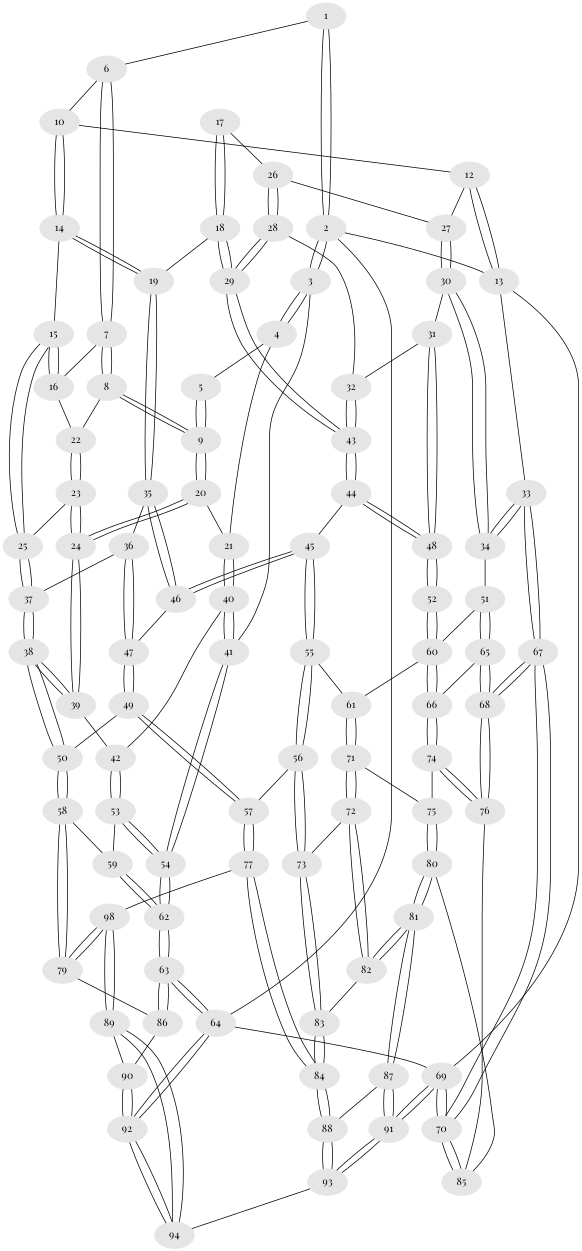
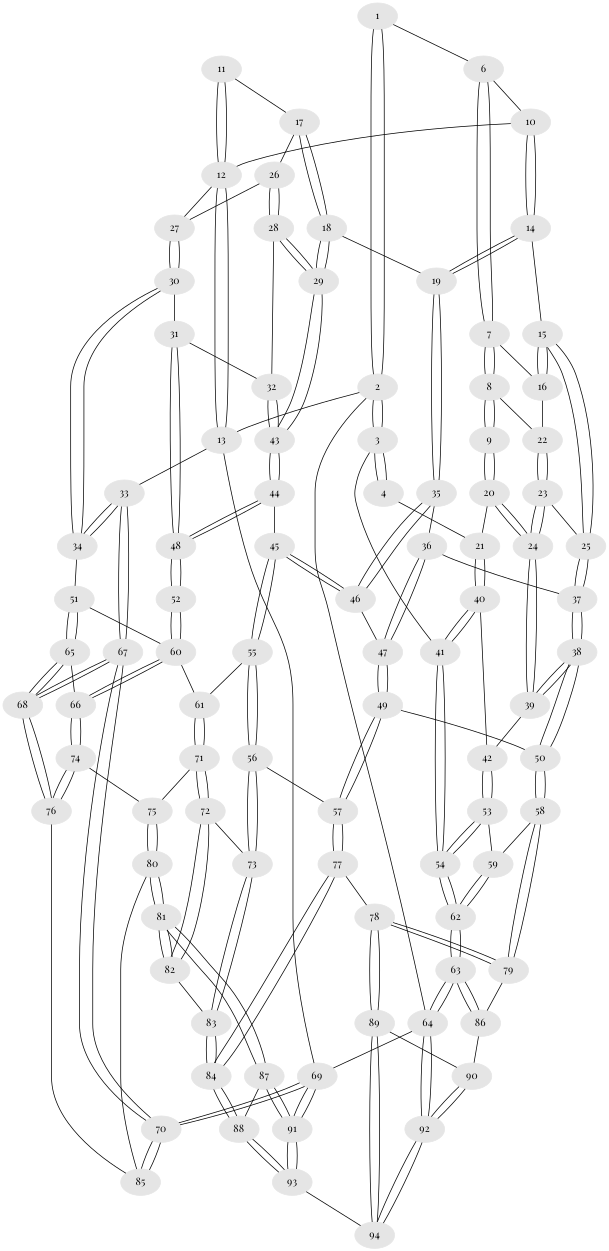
none -> (222, 69)
(201, 387) -> none
(110, 917) -> (375, 917)
